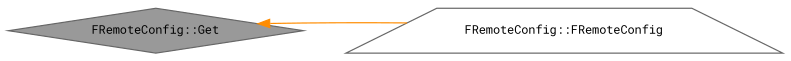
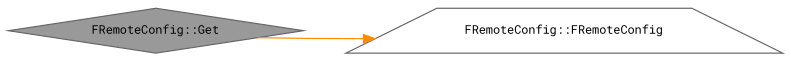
(339, 23) -> (311, 38)
